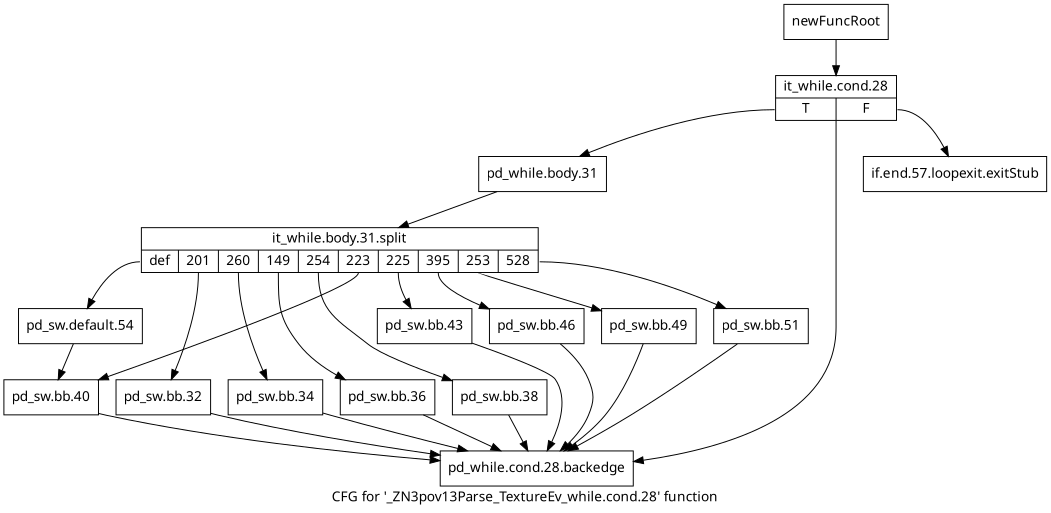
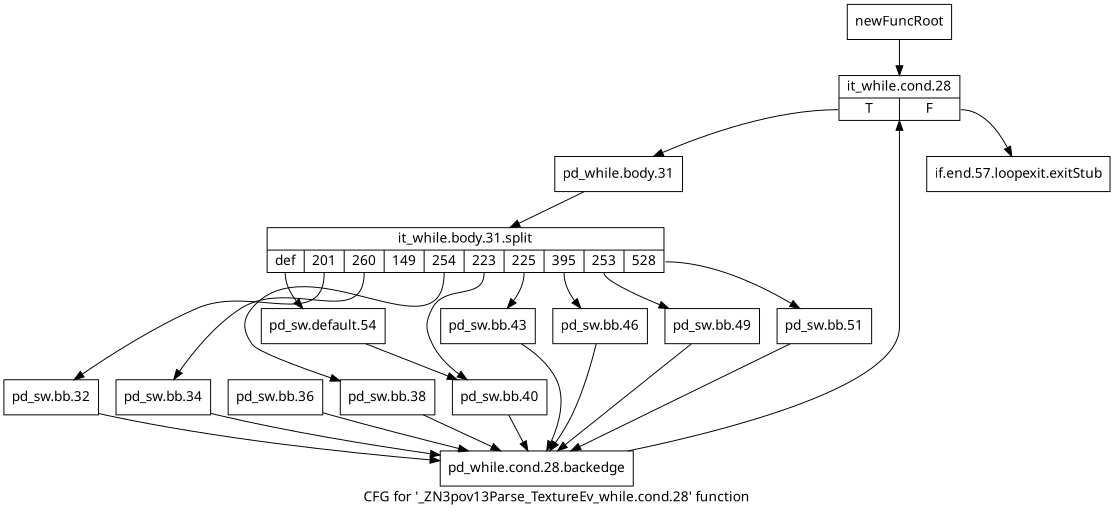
(291, 333) -> none
(832, 351) -> (867, 371)
